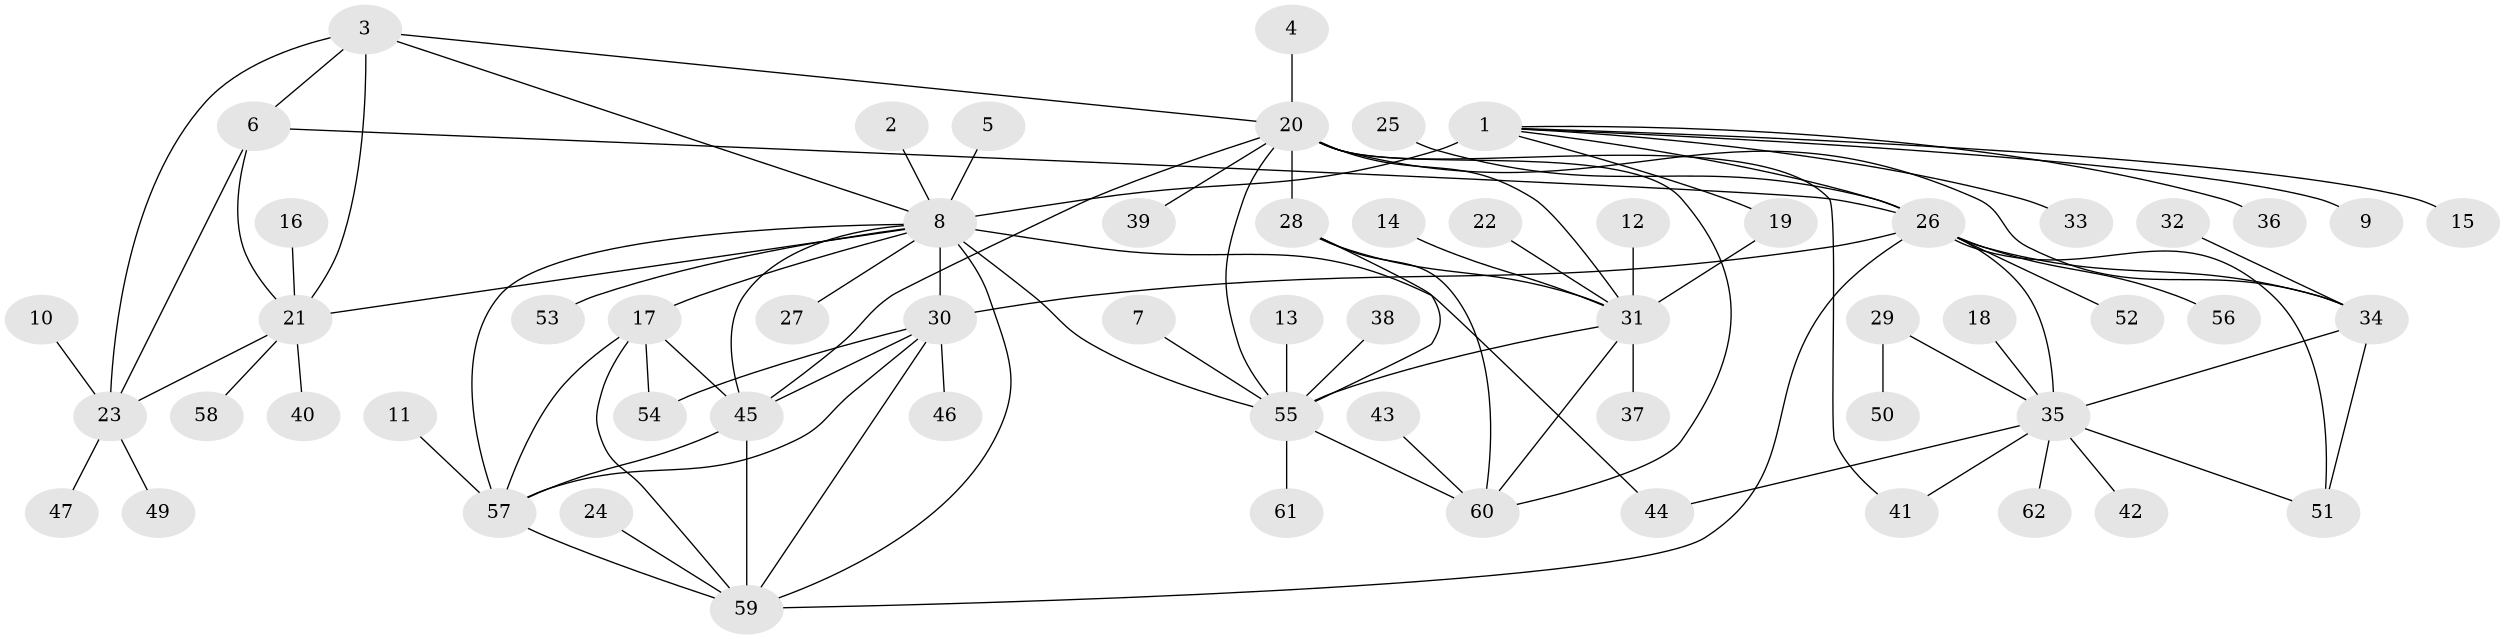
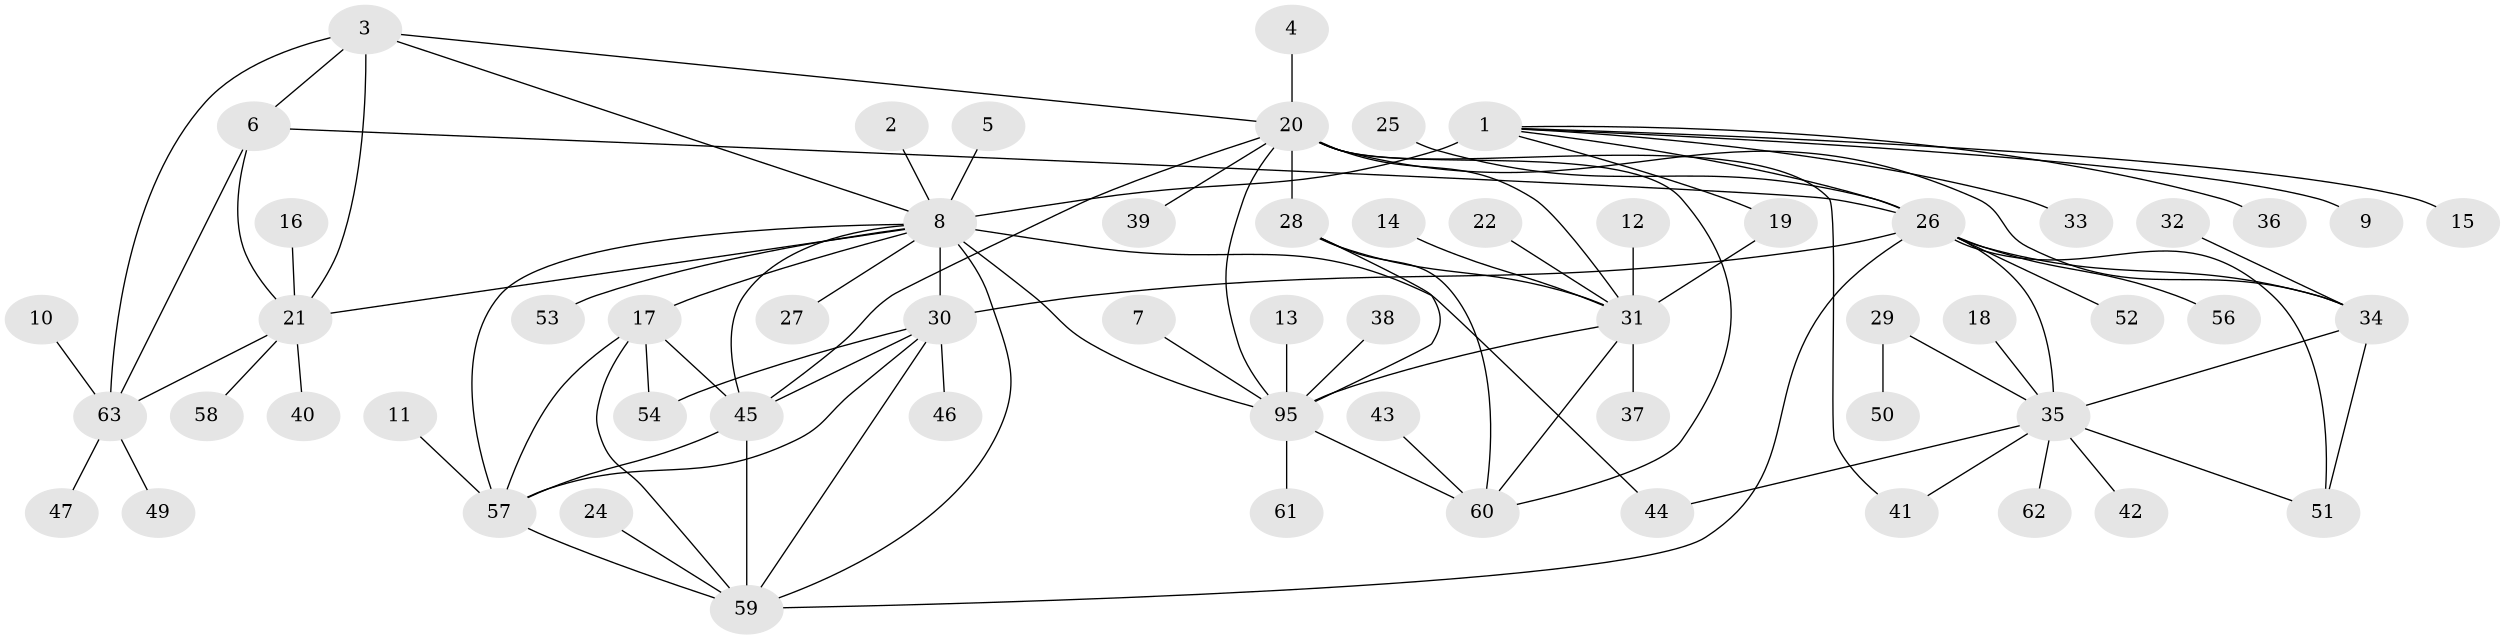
(110, 416) -> (110, 416)
(1287, 416) -> (1287, 416)
